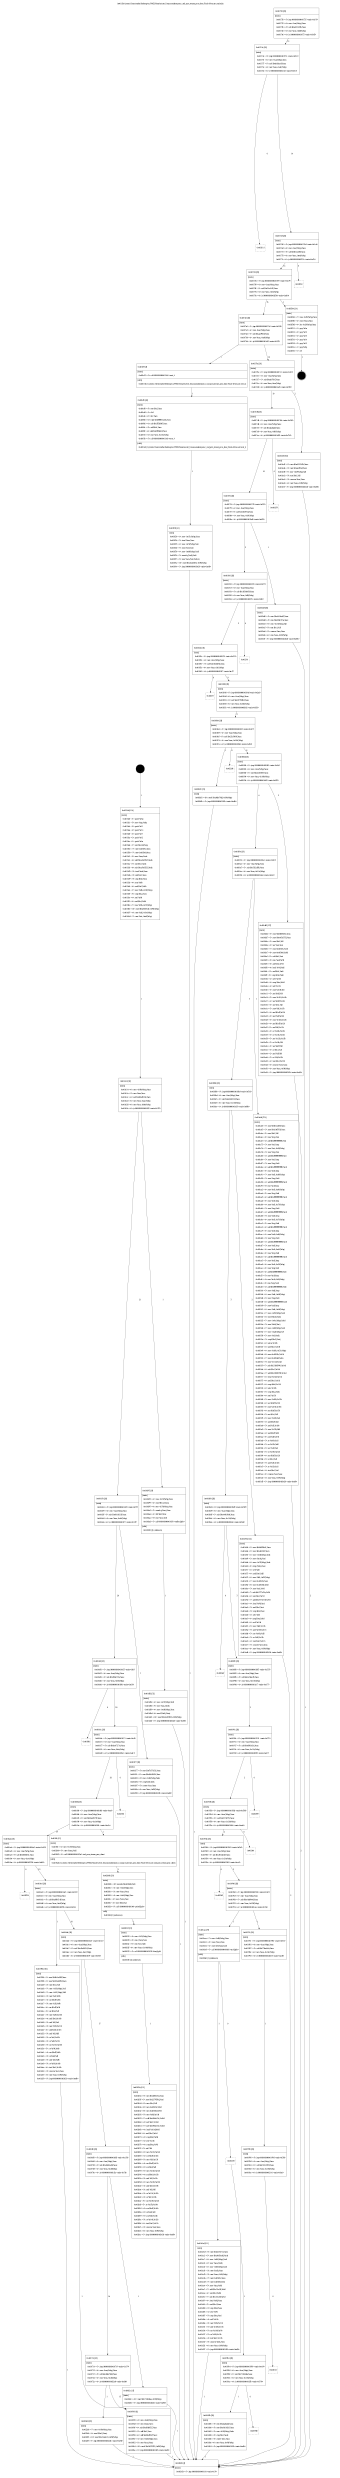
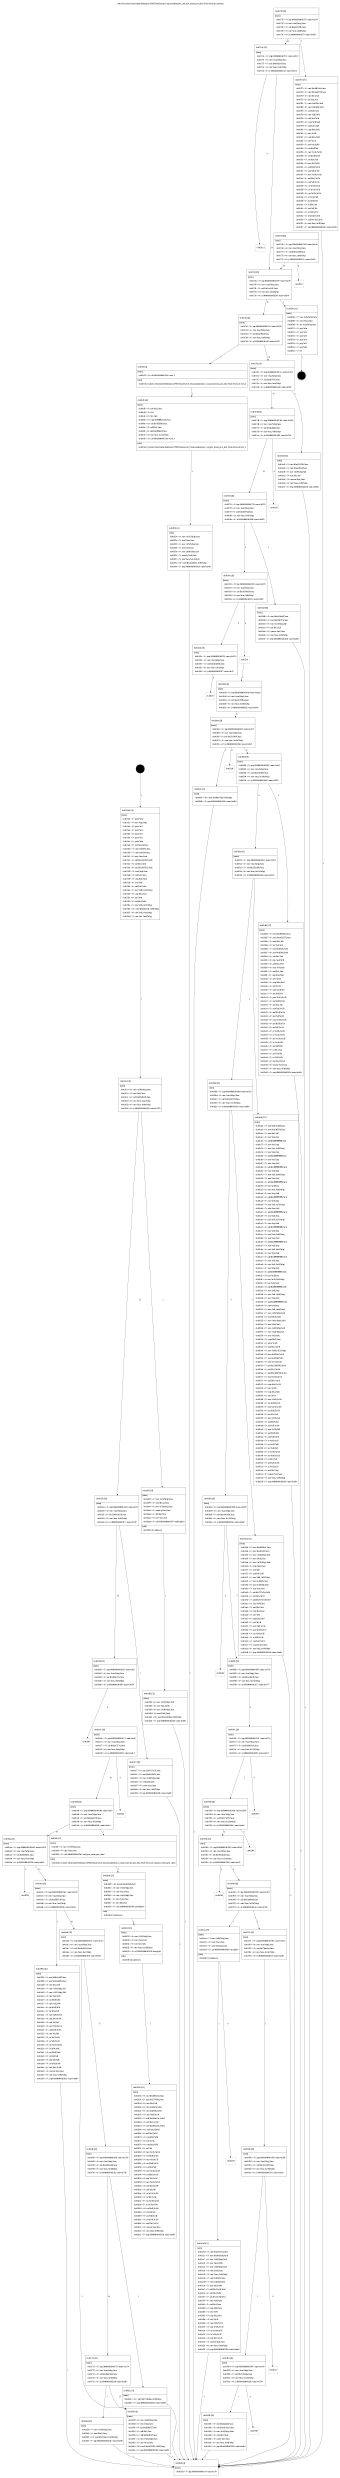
(280, 153) -> (273, 171)
none -> (316, 154)
(227, 677) -> (243, 671)
(115, 1707) -> none
(242, 2259) -> (255, 2265)
